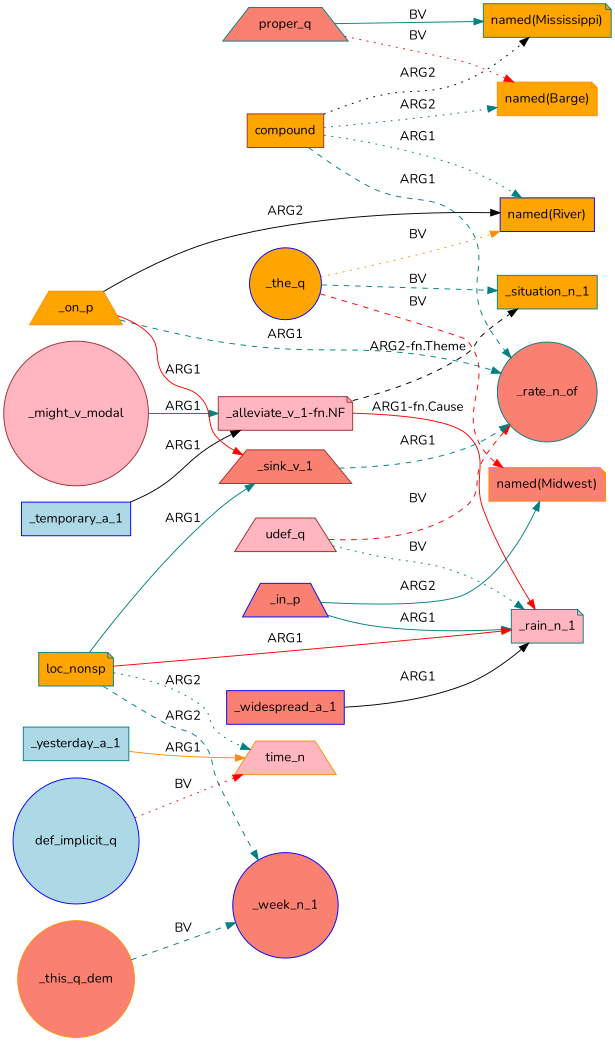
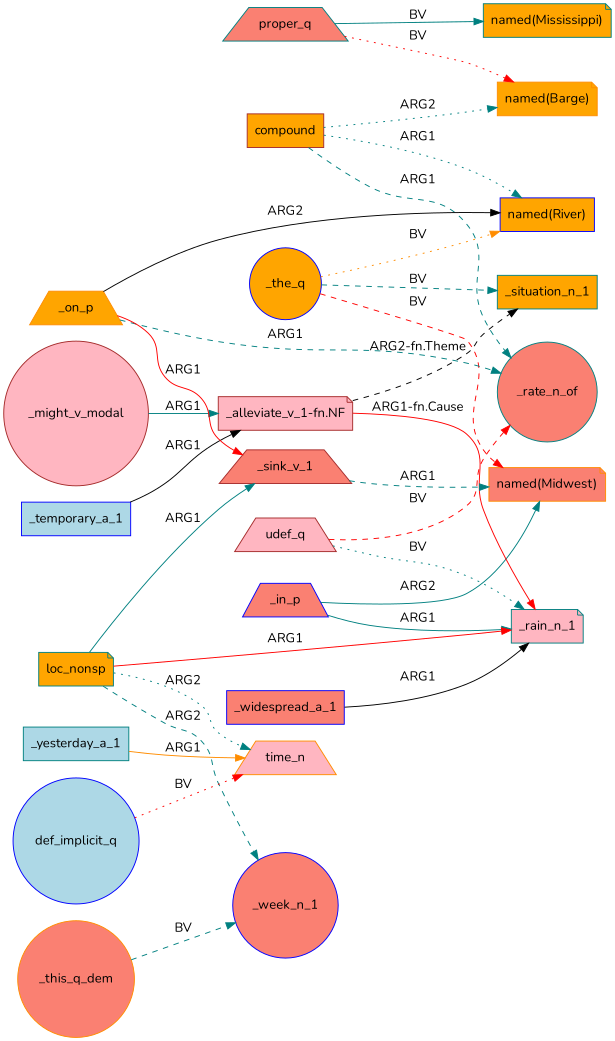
(427, 91) -> none
(423, 460) -> (414, 486)
